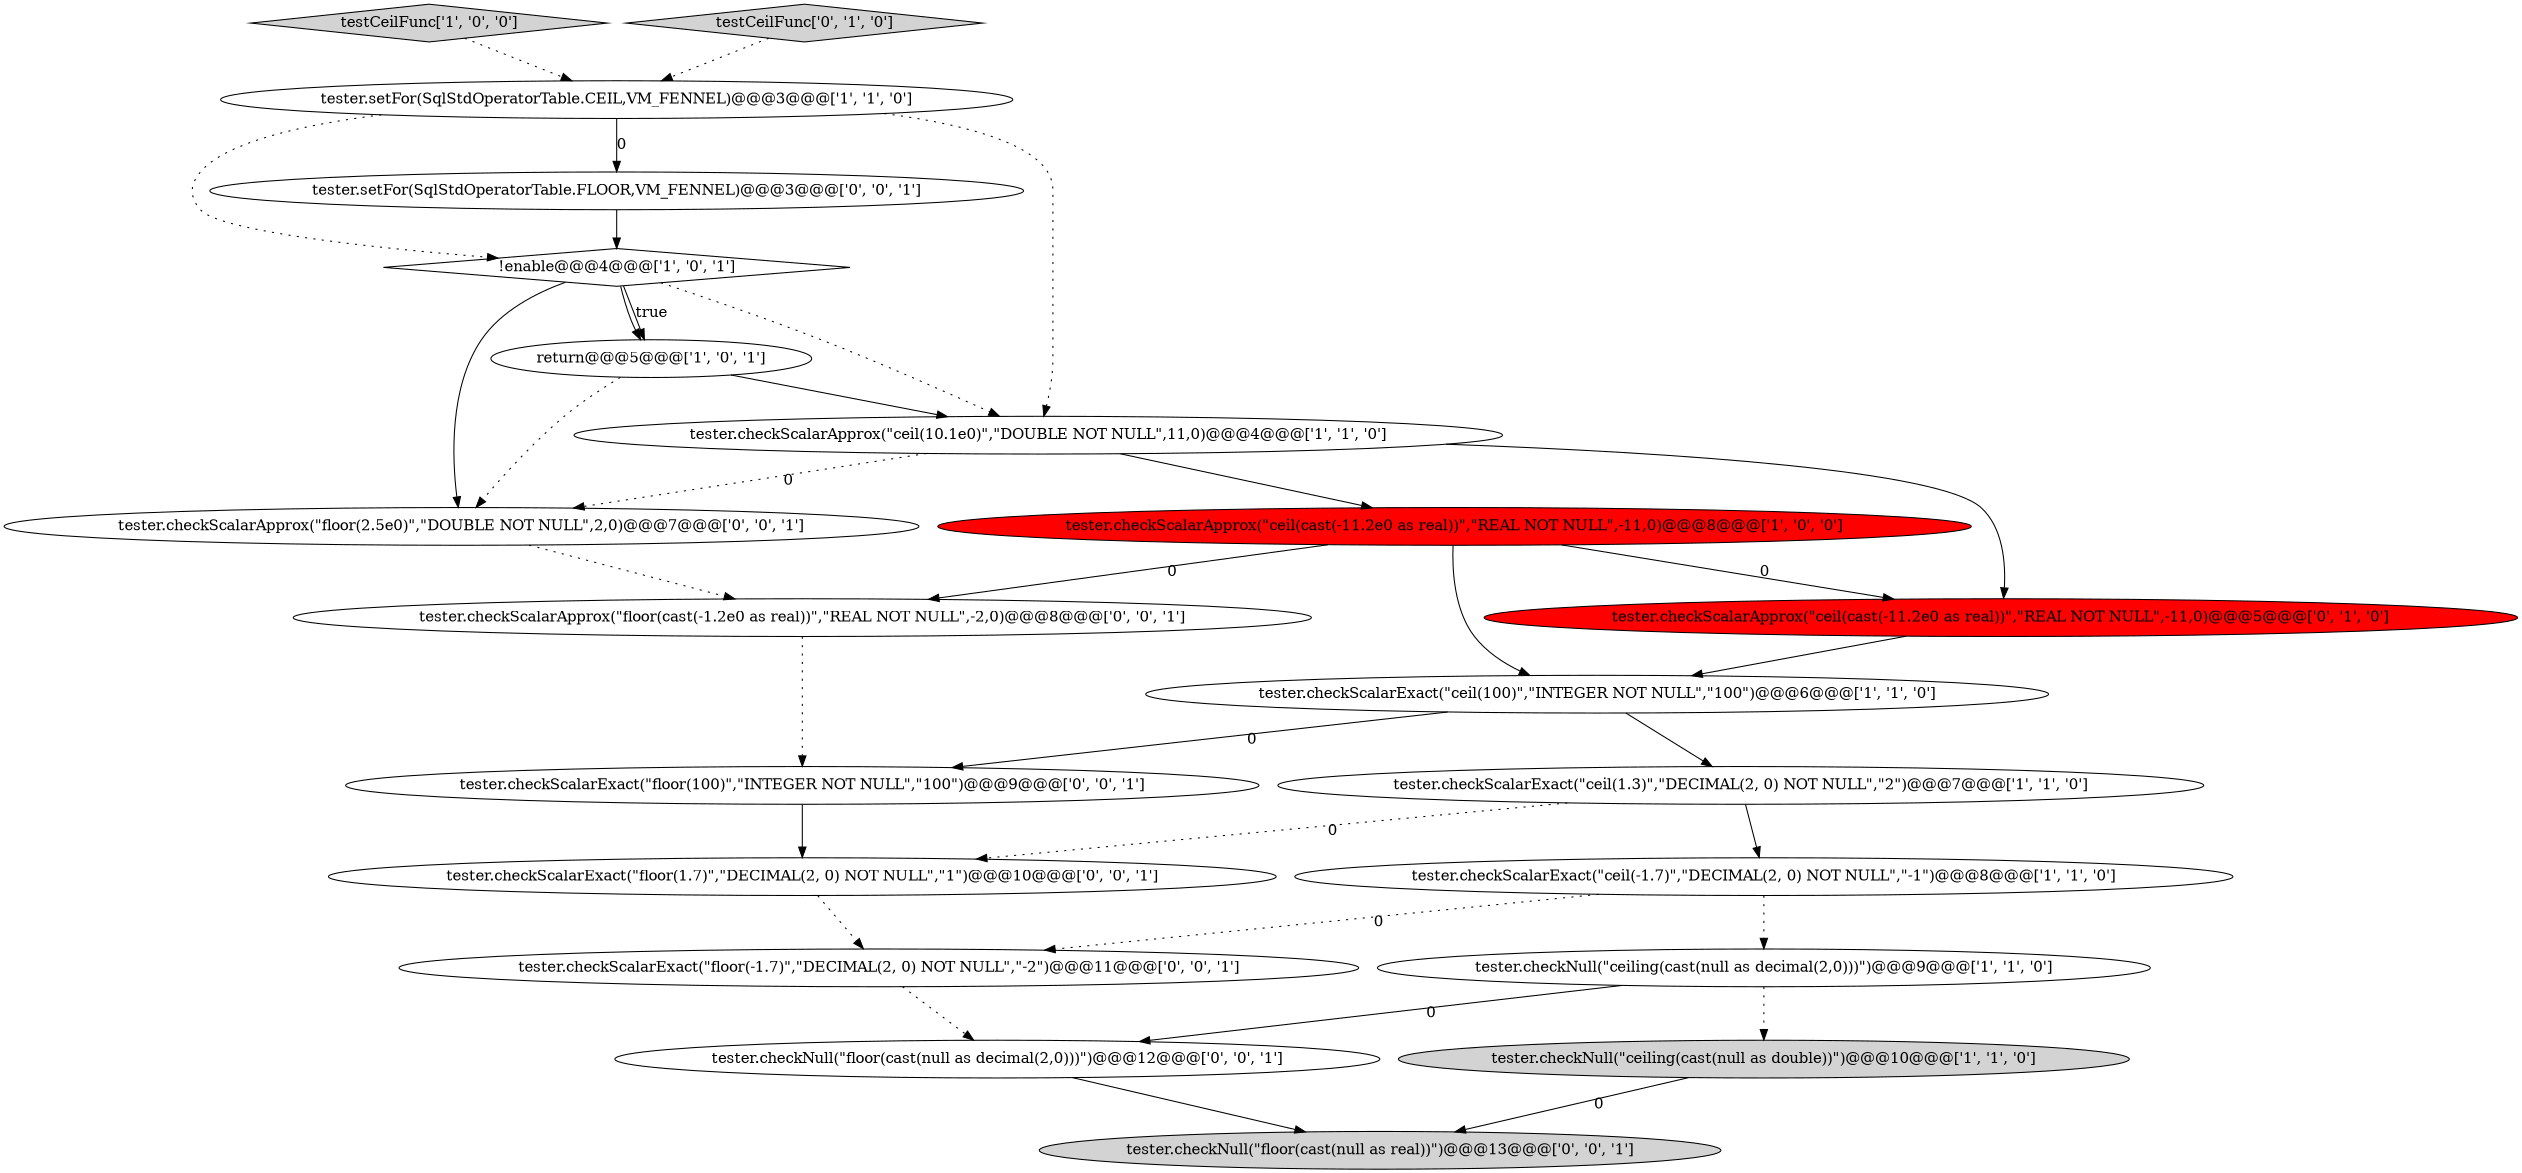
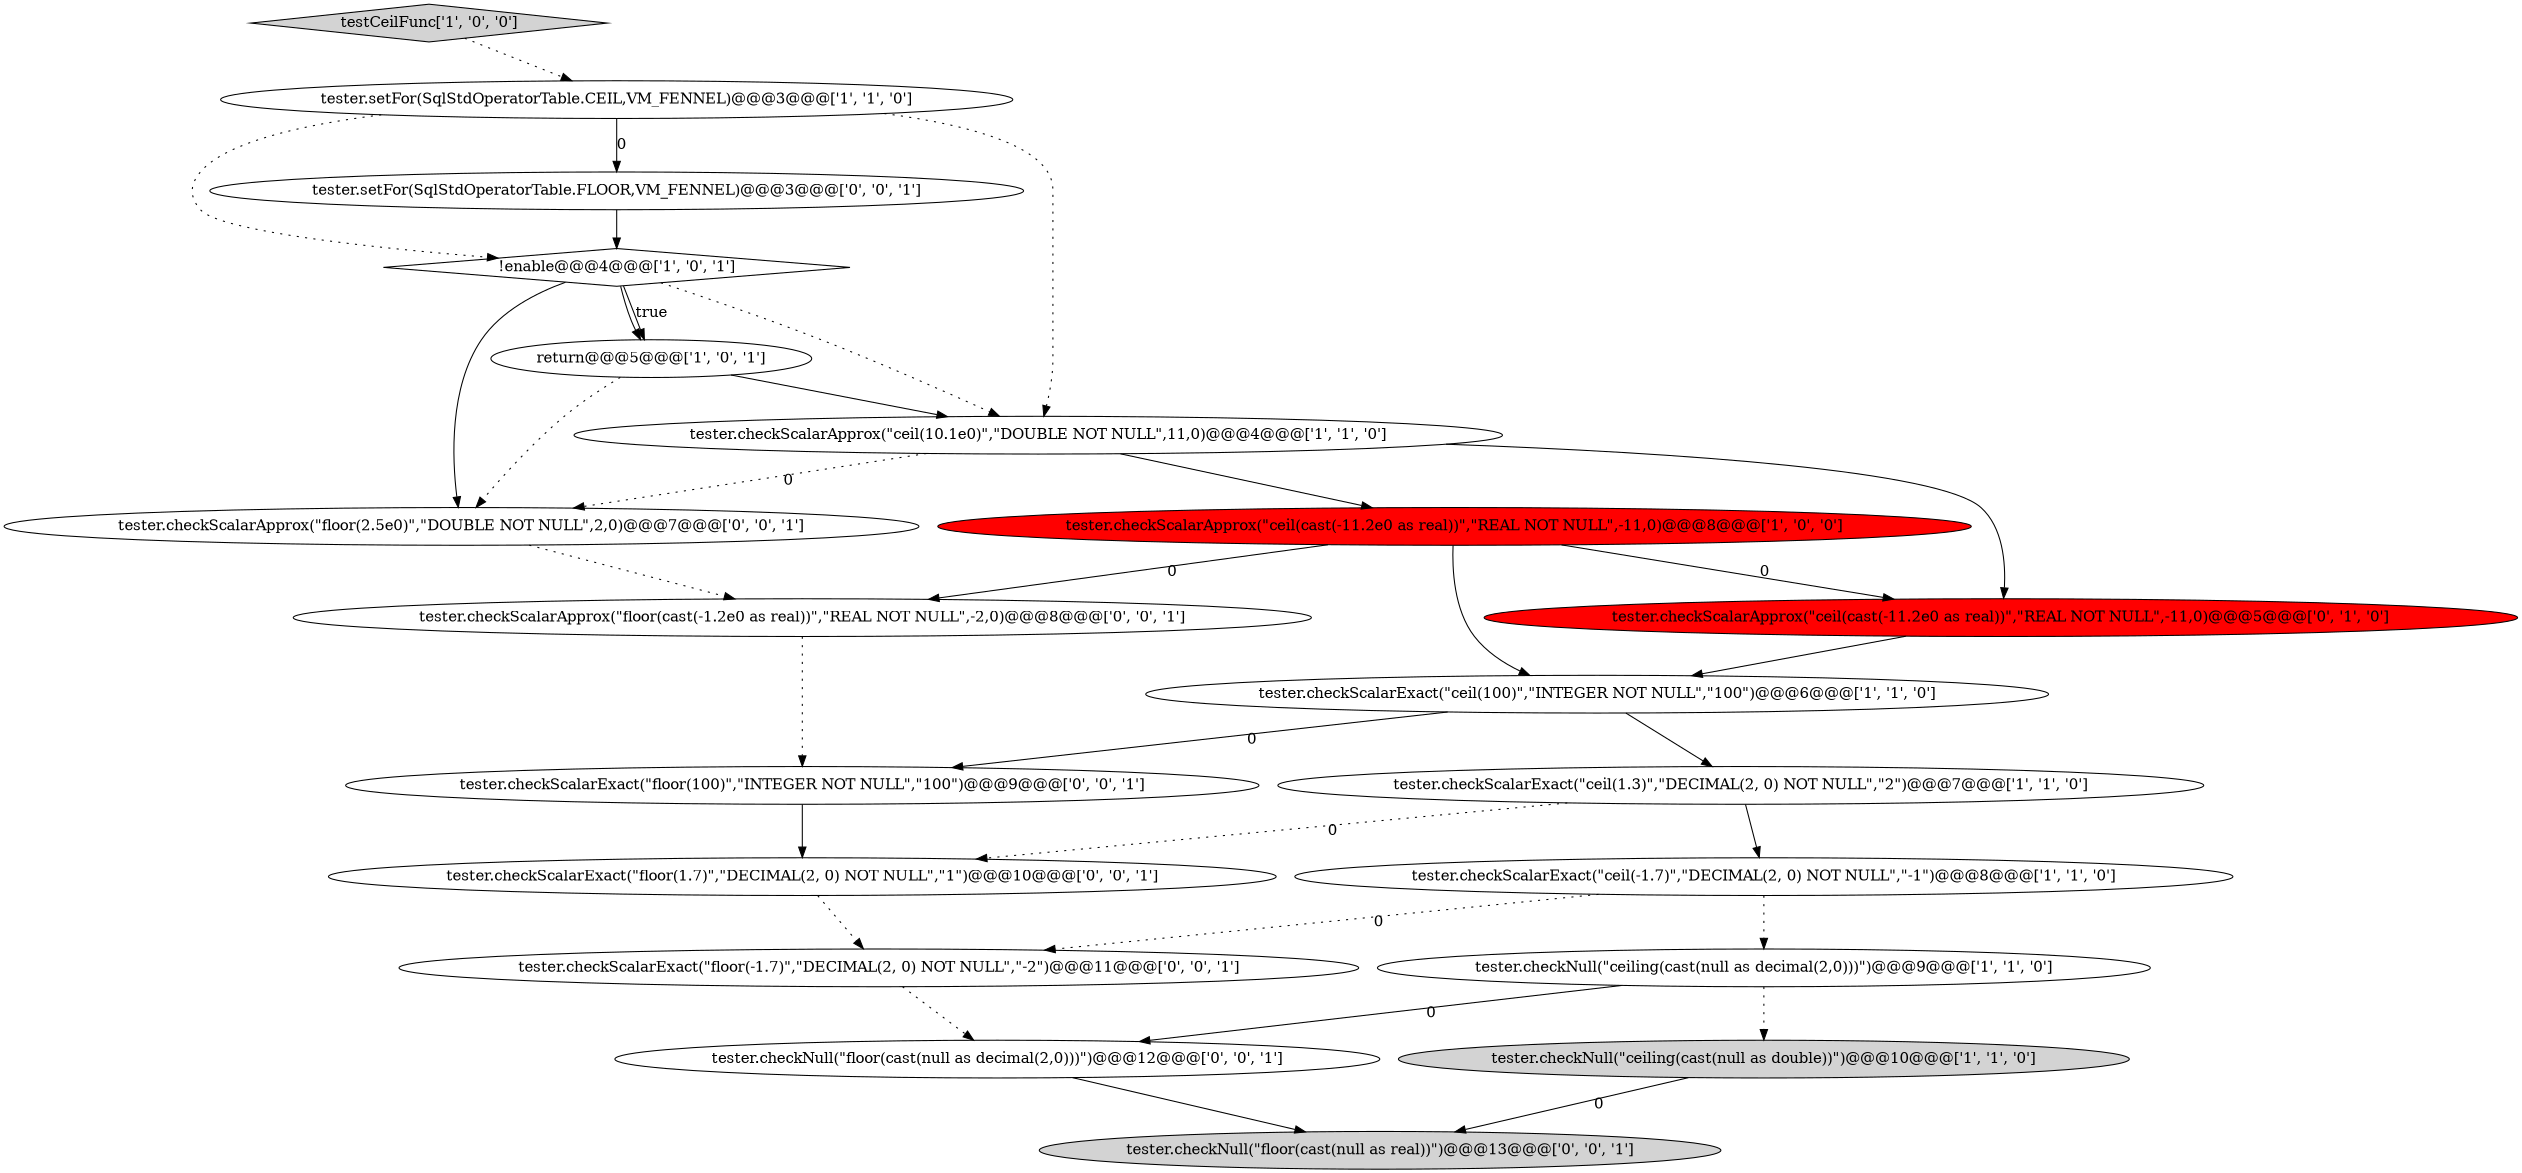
(804, 23) -> none
